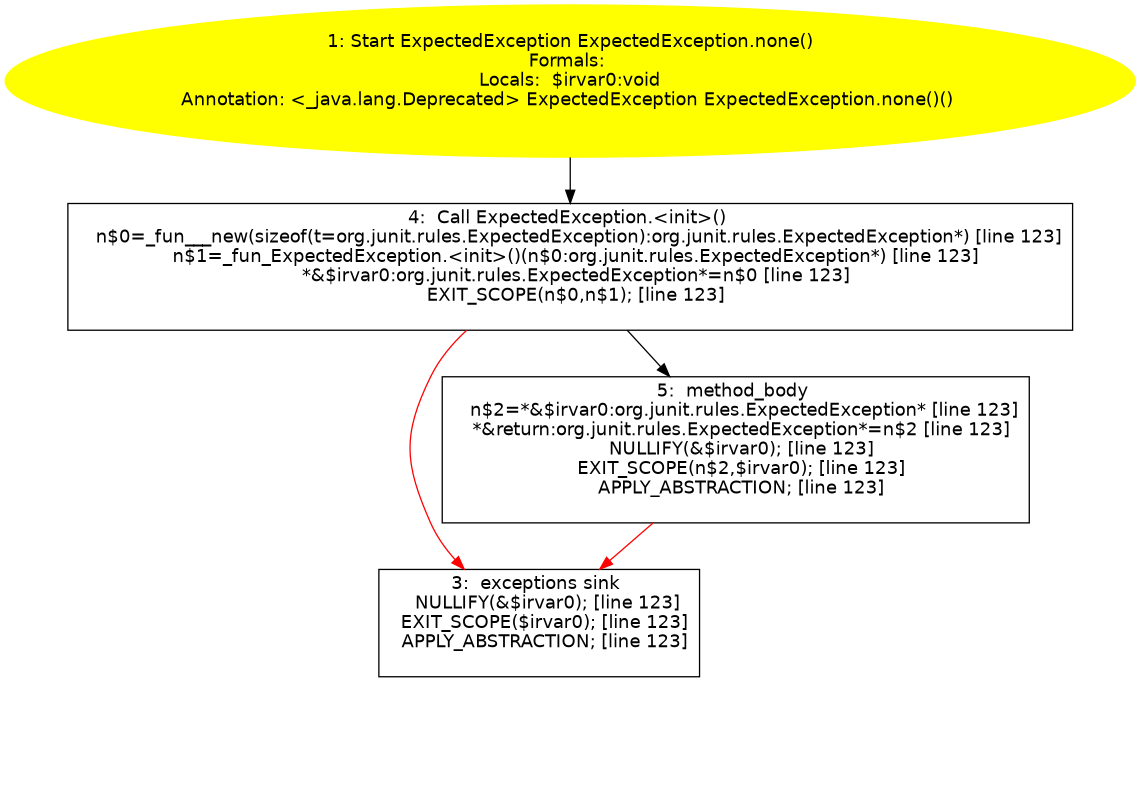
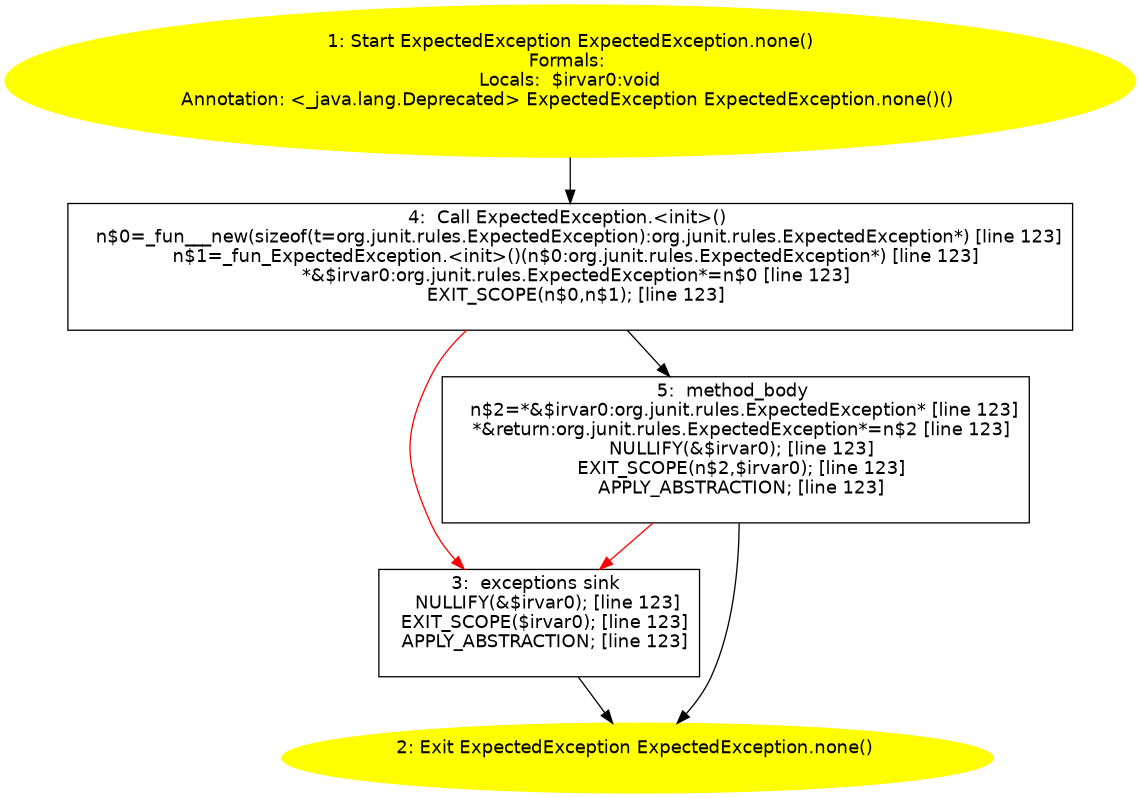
none -> (637, 758)
